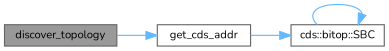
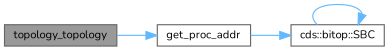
(61, 35) -> (61, 35)
(204, 35) -> (204, 35)
